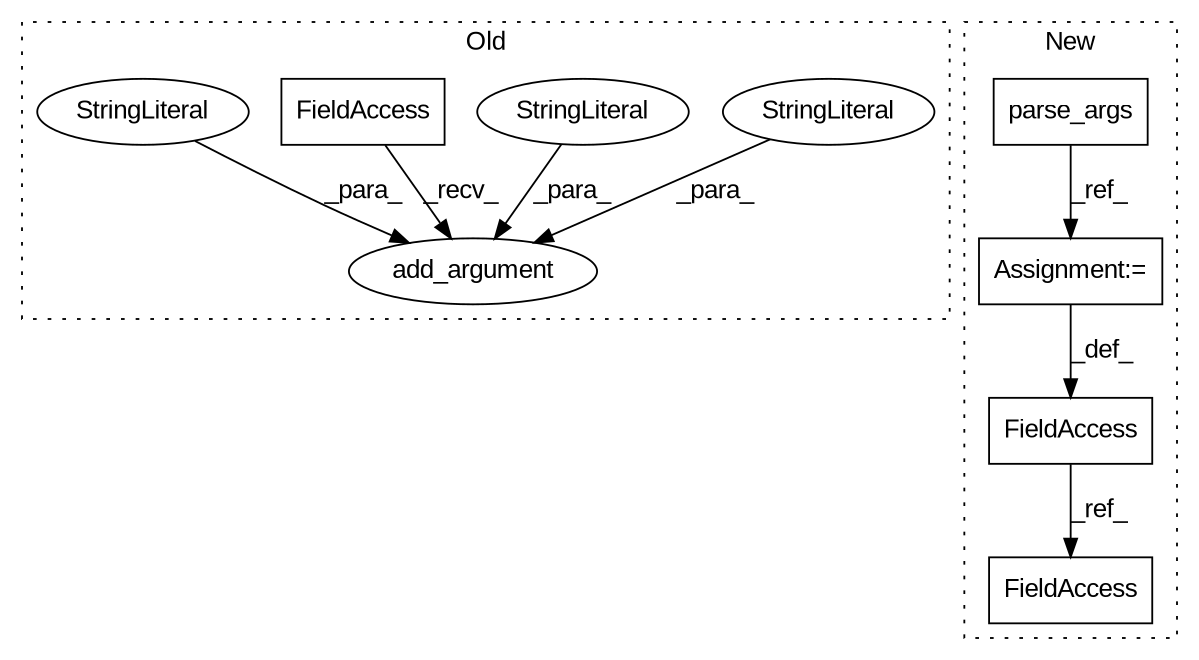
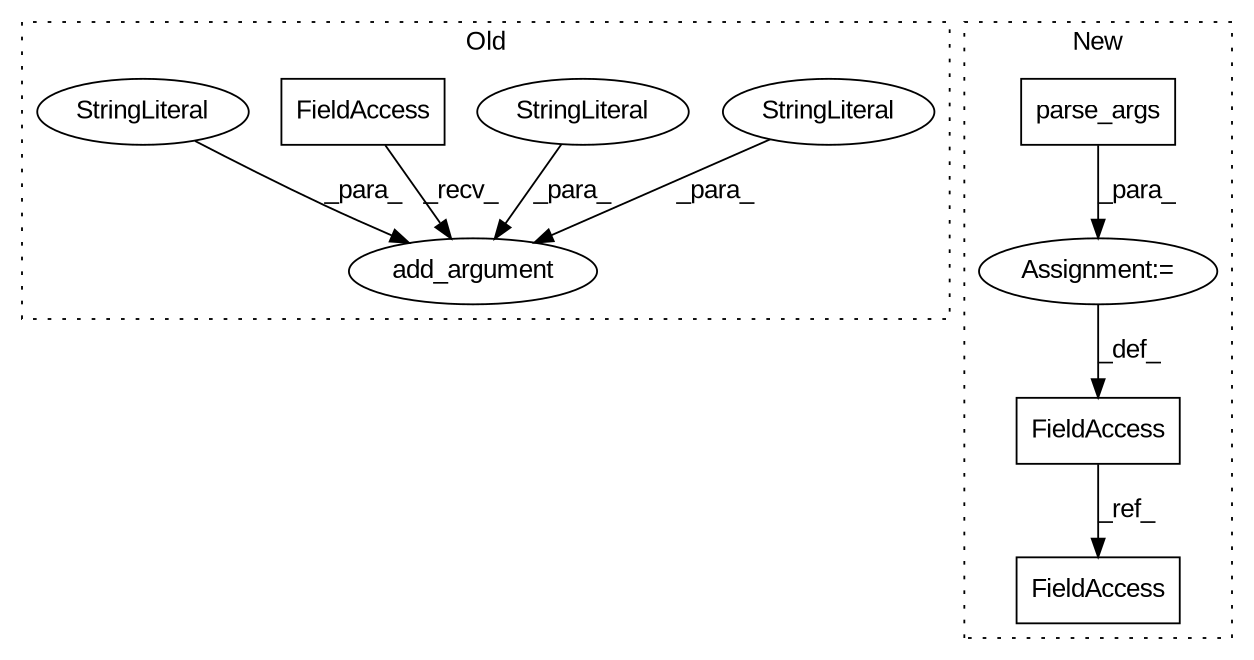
(1099, 192) -> (1138, 192)
(1071, 271) -> (1098, 271)
